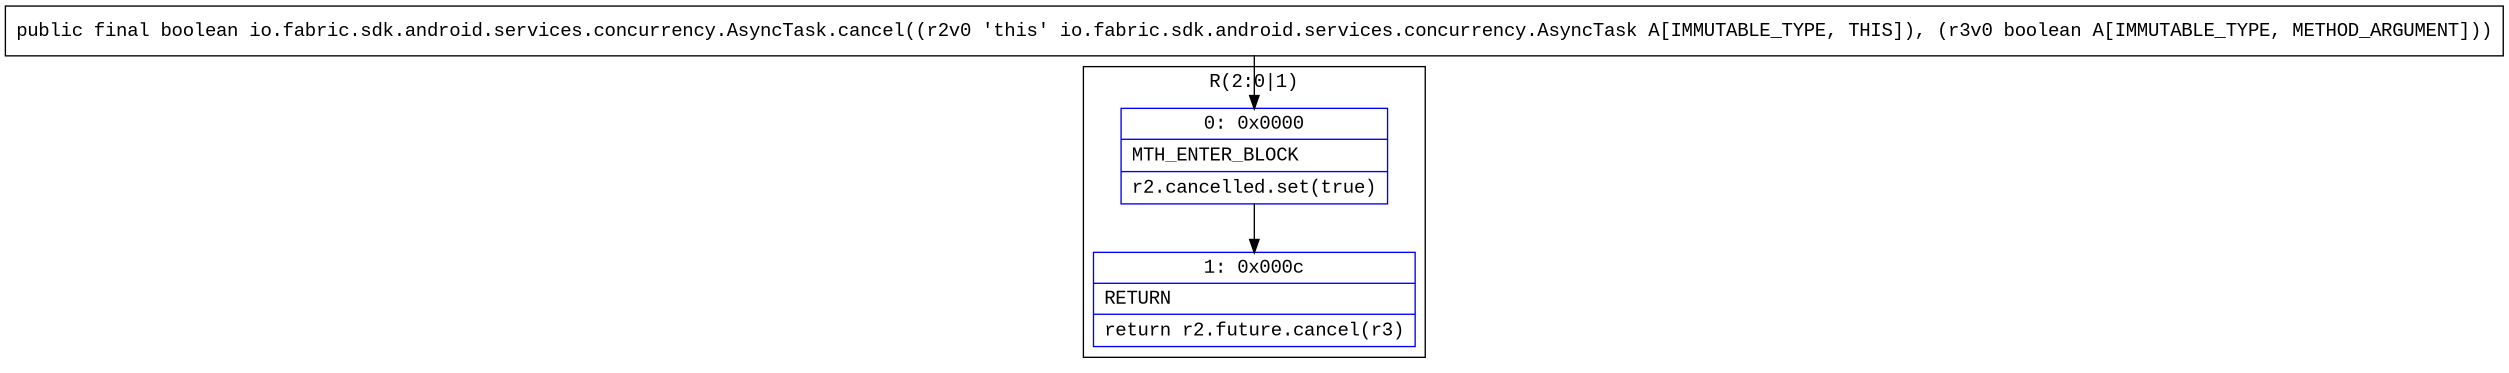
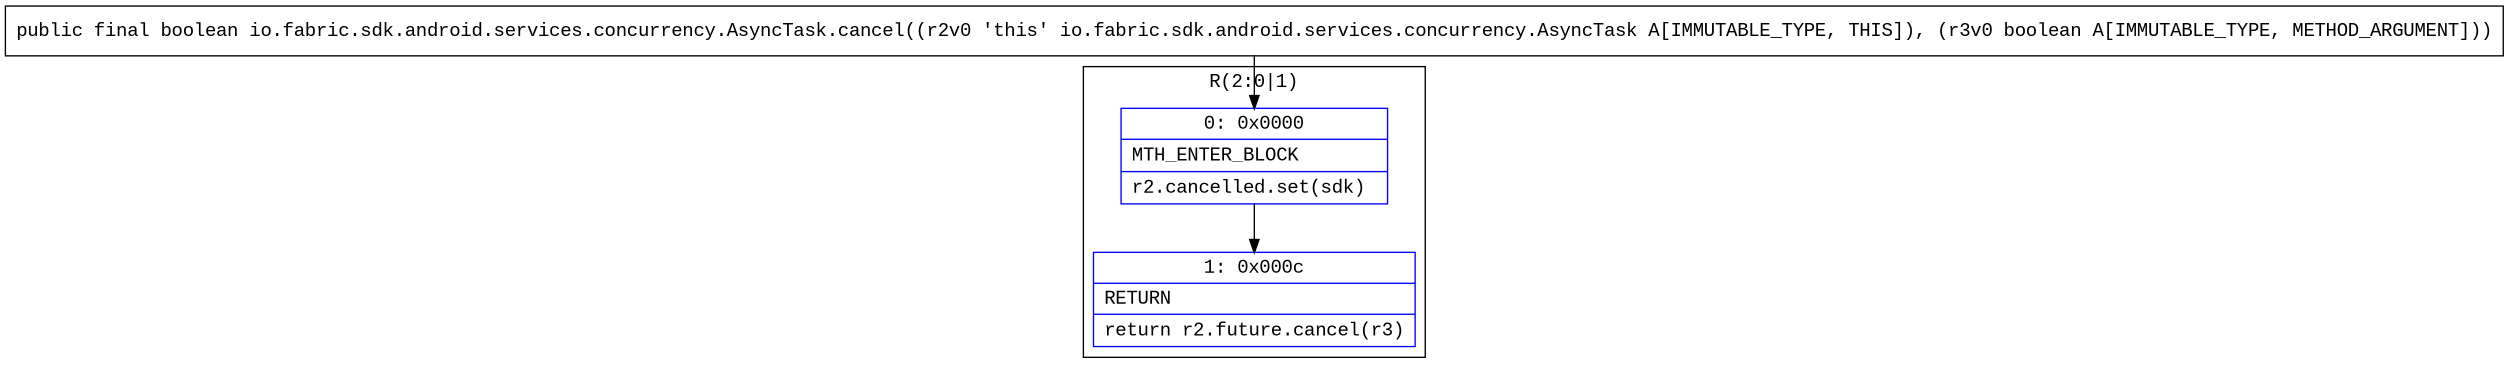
(1254, 187) -> (1249, 187)
